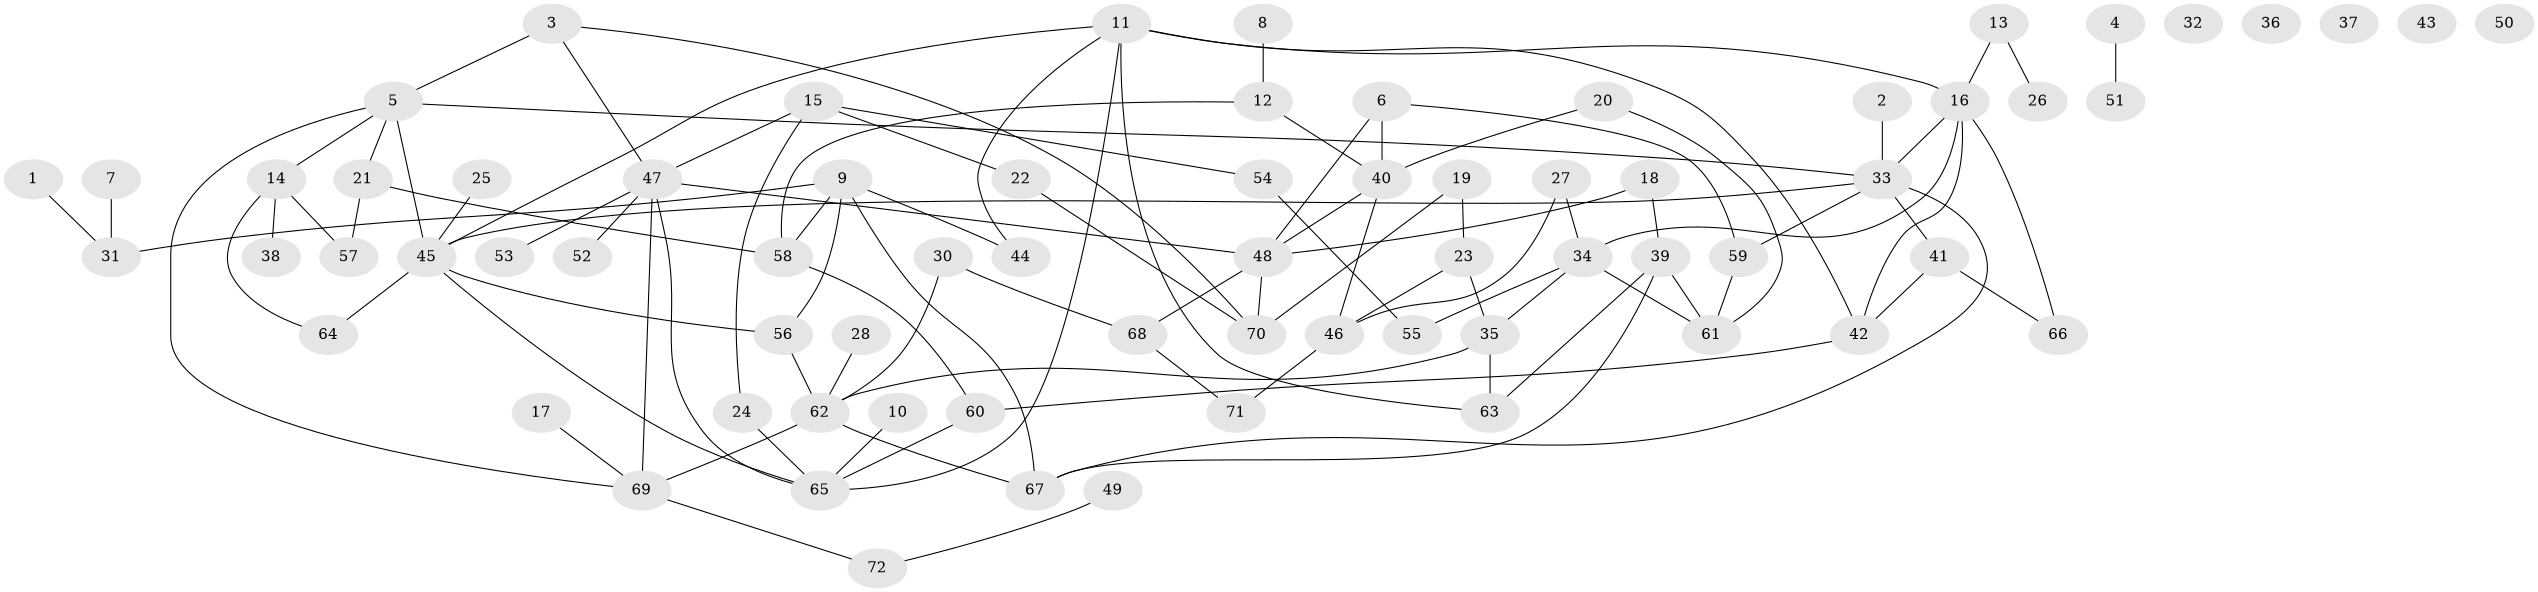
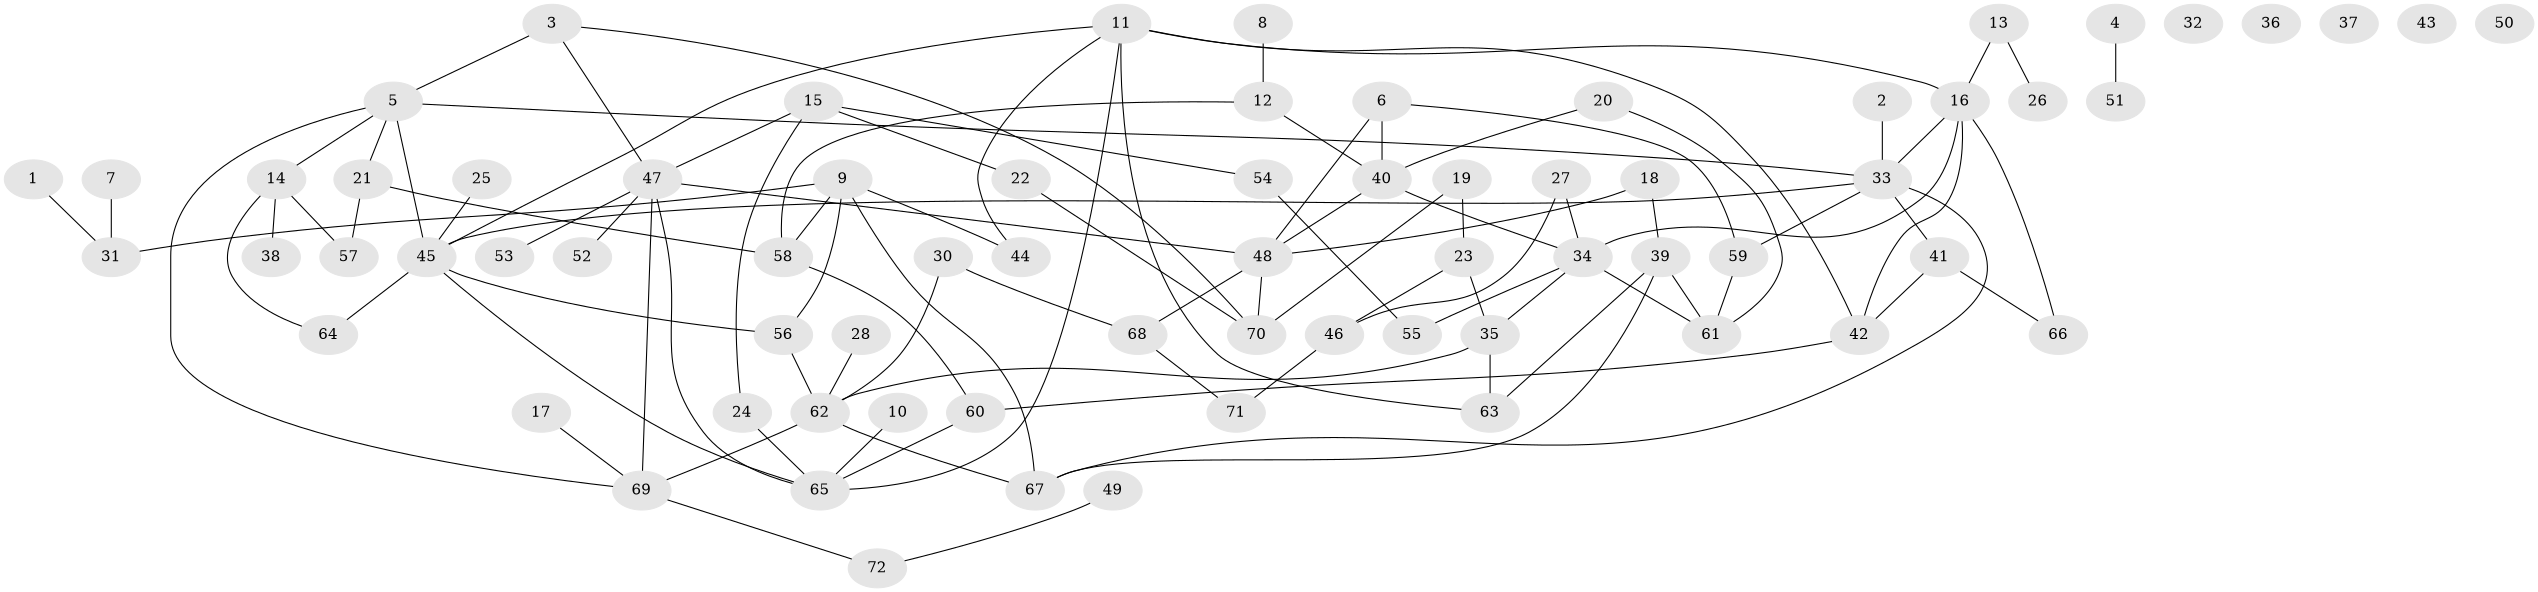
(1365, 237) -> (1473, 218)
